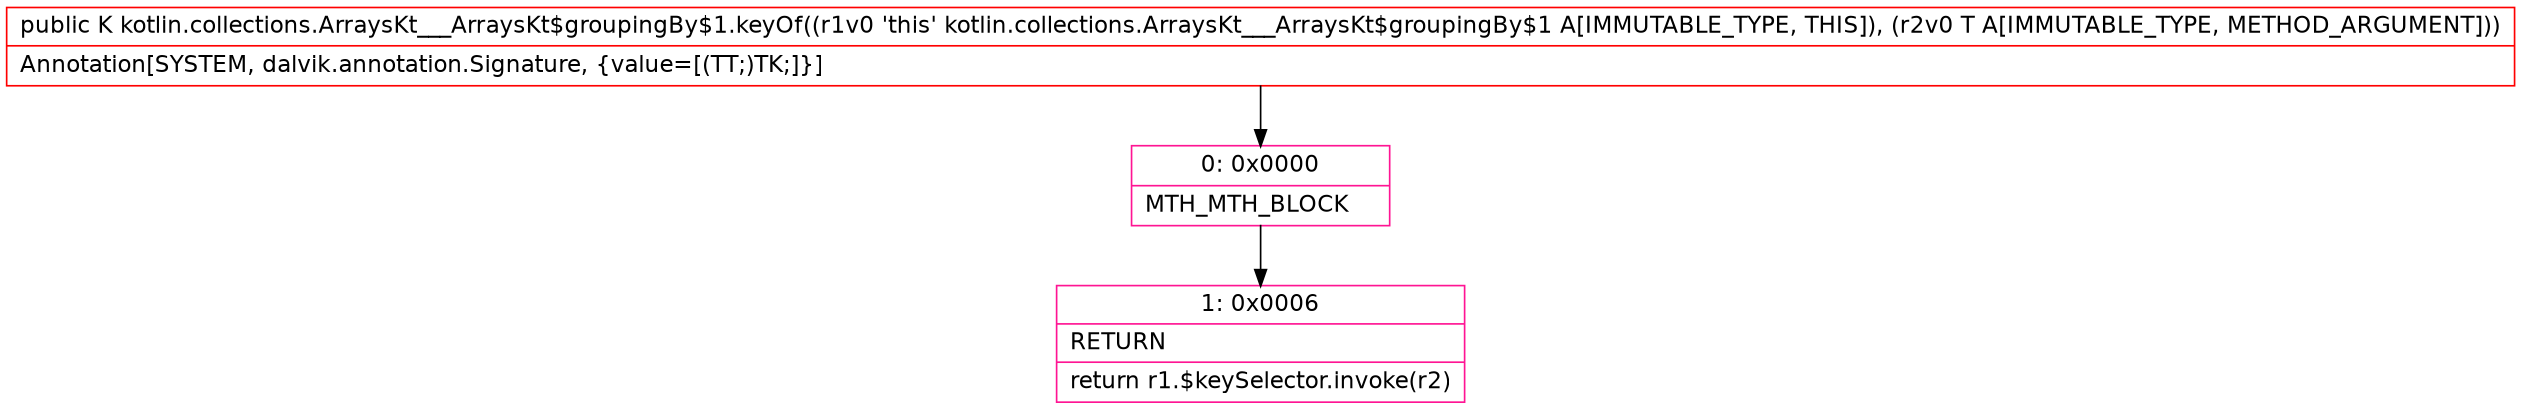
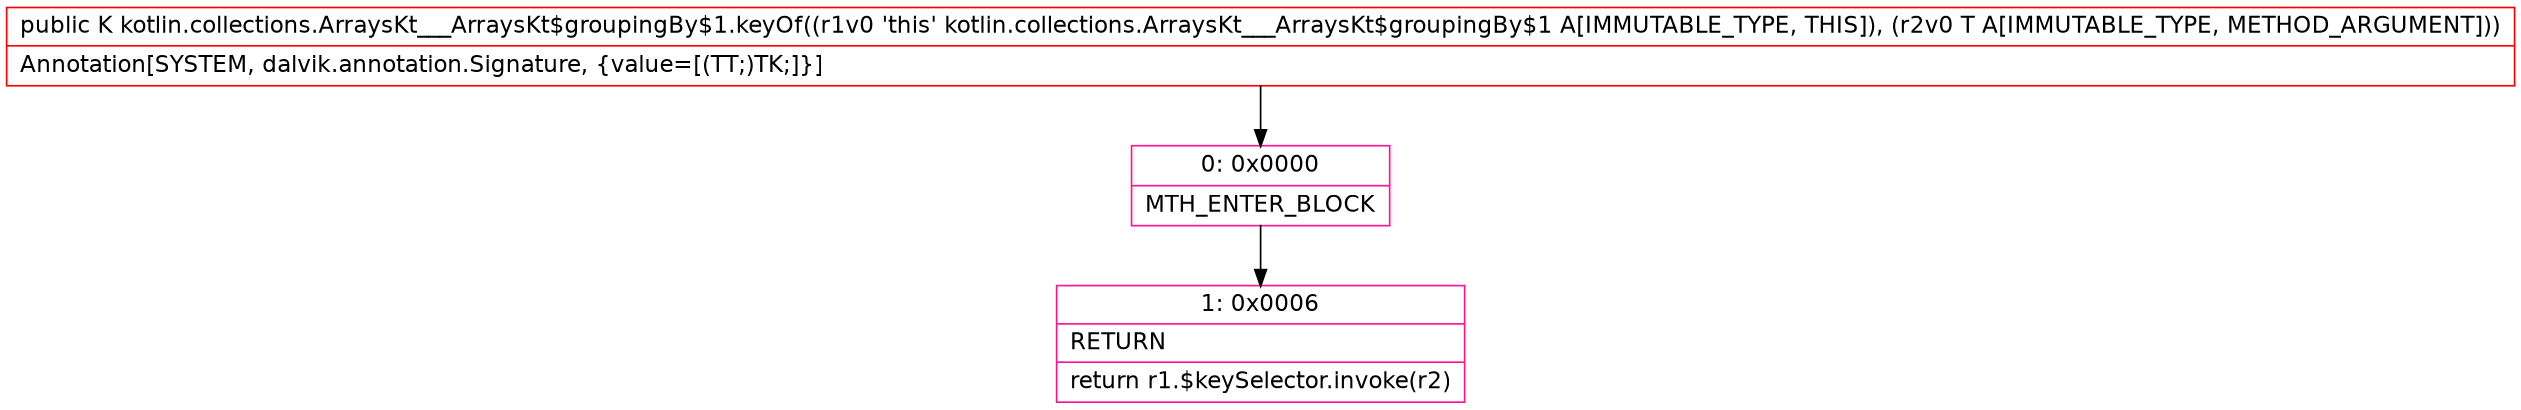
(1247, 205) -> (1261, 205)
